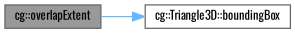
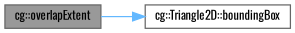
(218, 17) -> (218, 17)
